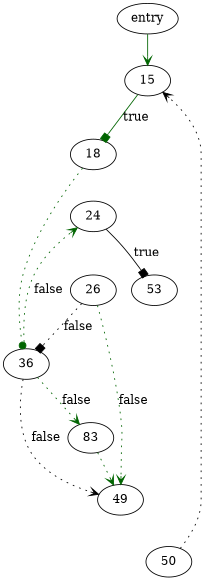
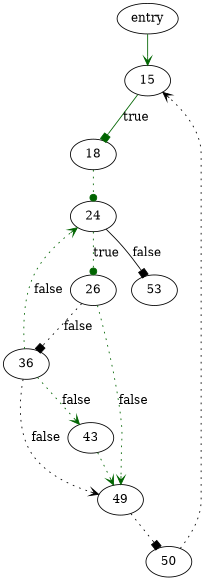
(32, 249) -> (93, 182)
none -> (93, 250)
(147, 253) -> (147, 253)
(91, 438) -> (91, 438)
none -> (142, 527)
